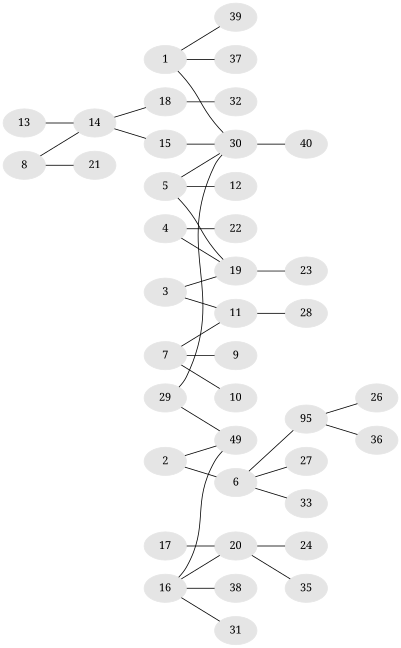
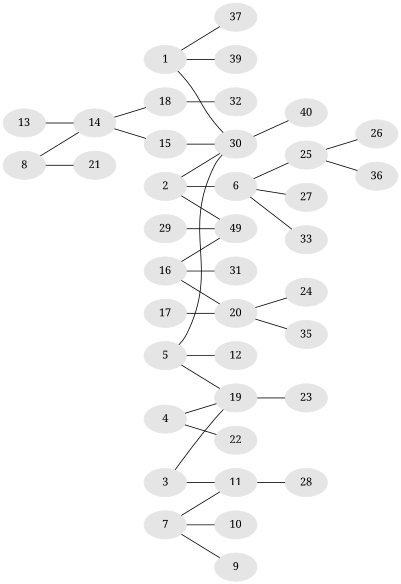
(201, 271) -> (201, 165)
(306, 419) -> (306, 155)
(236, 588) -> none
